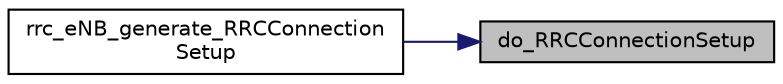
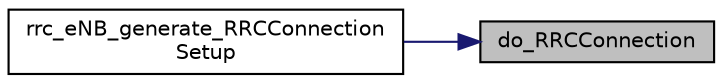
(627, 42) -> (597, 42)
